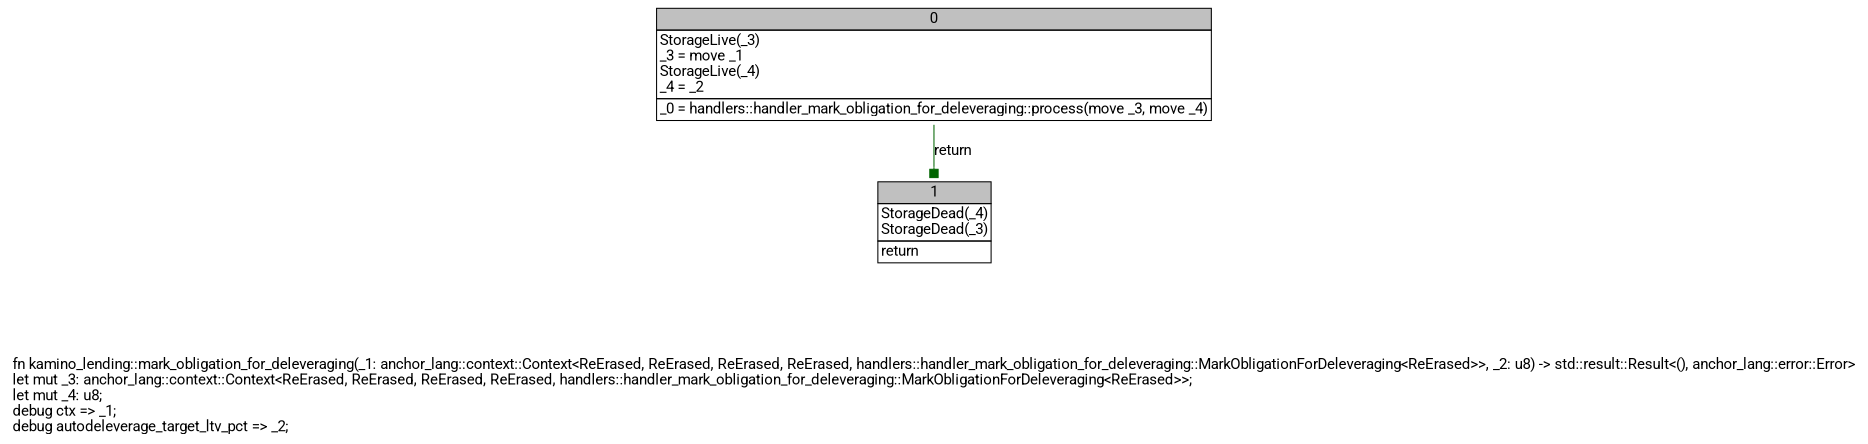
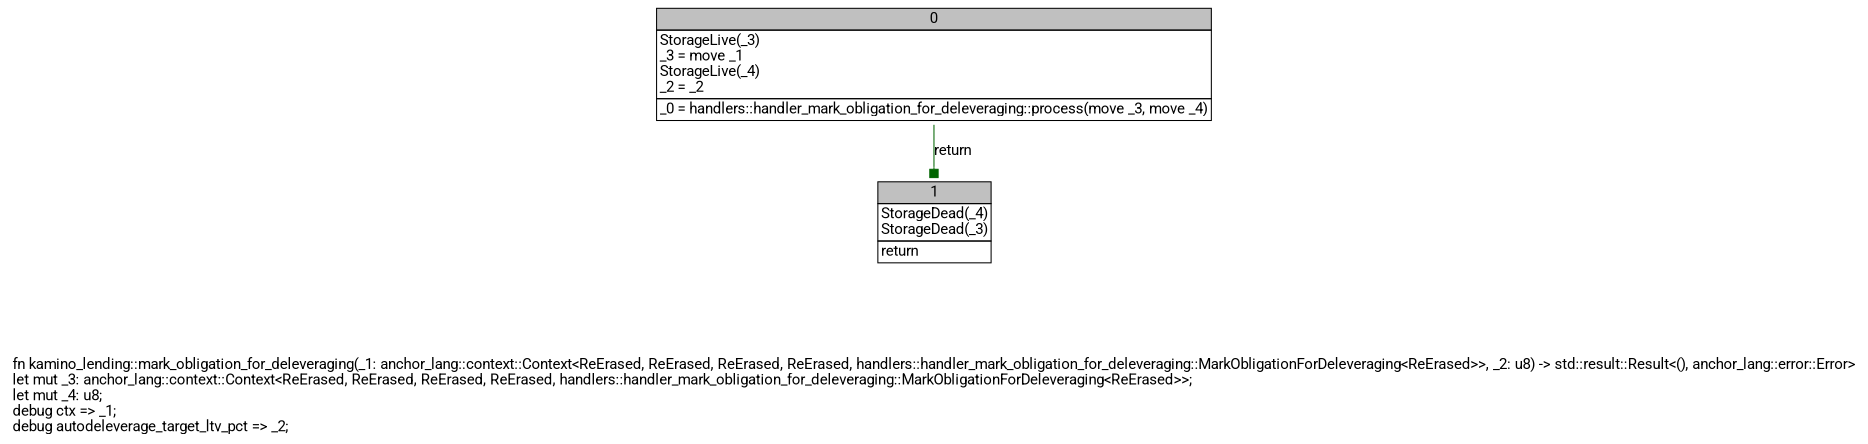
(682, 87) -> (682, 87)
